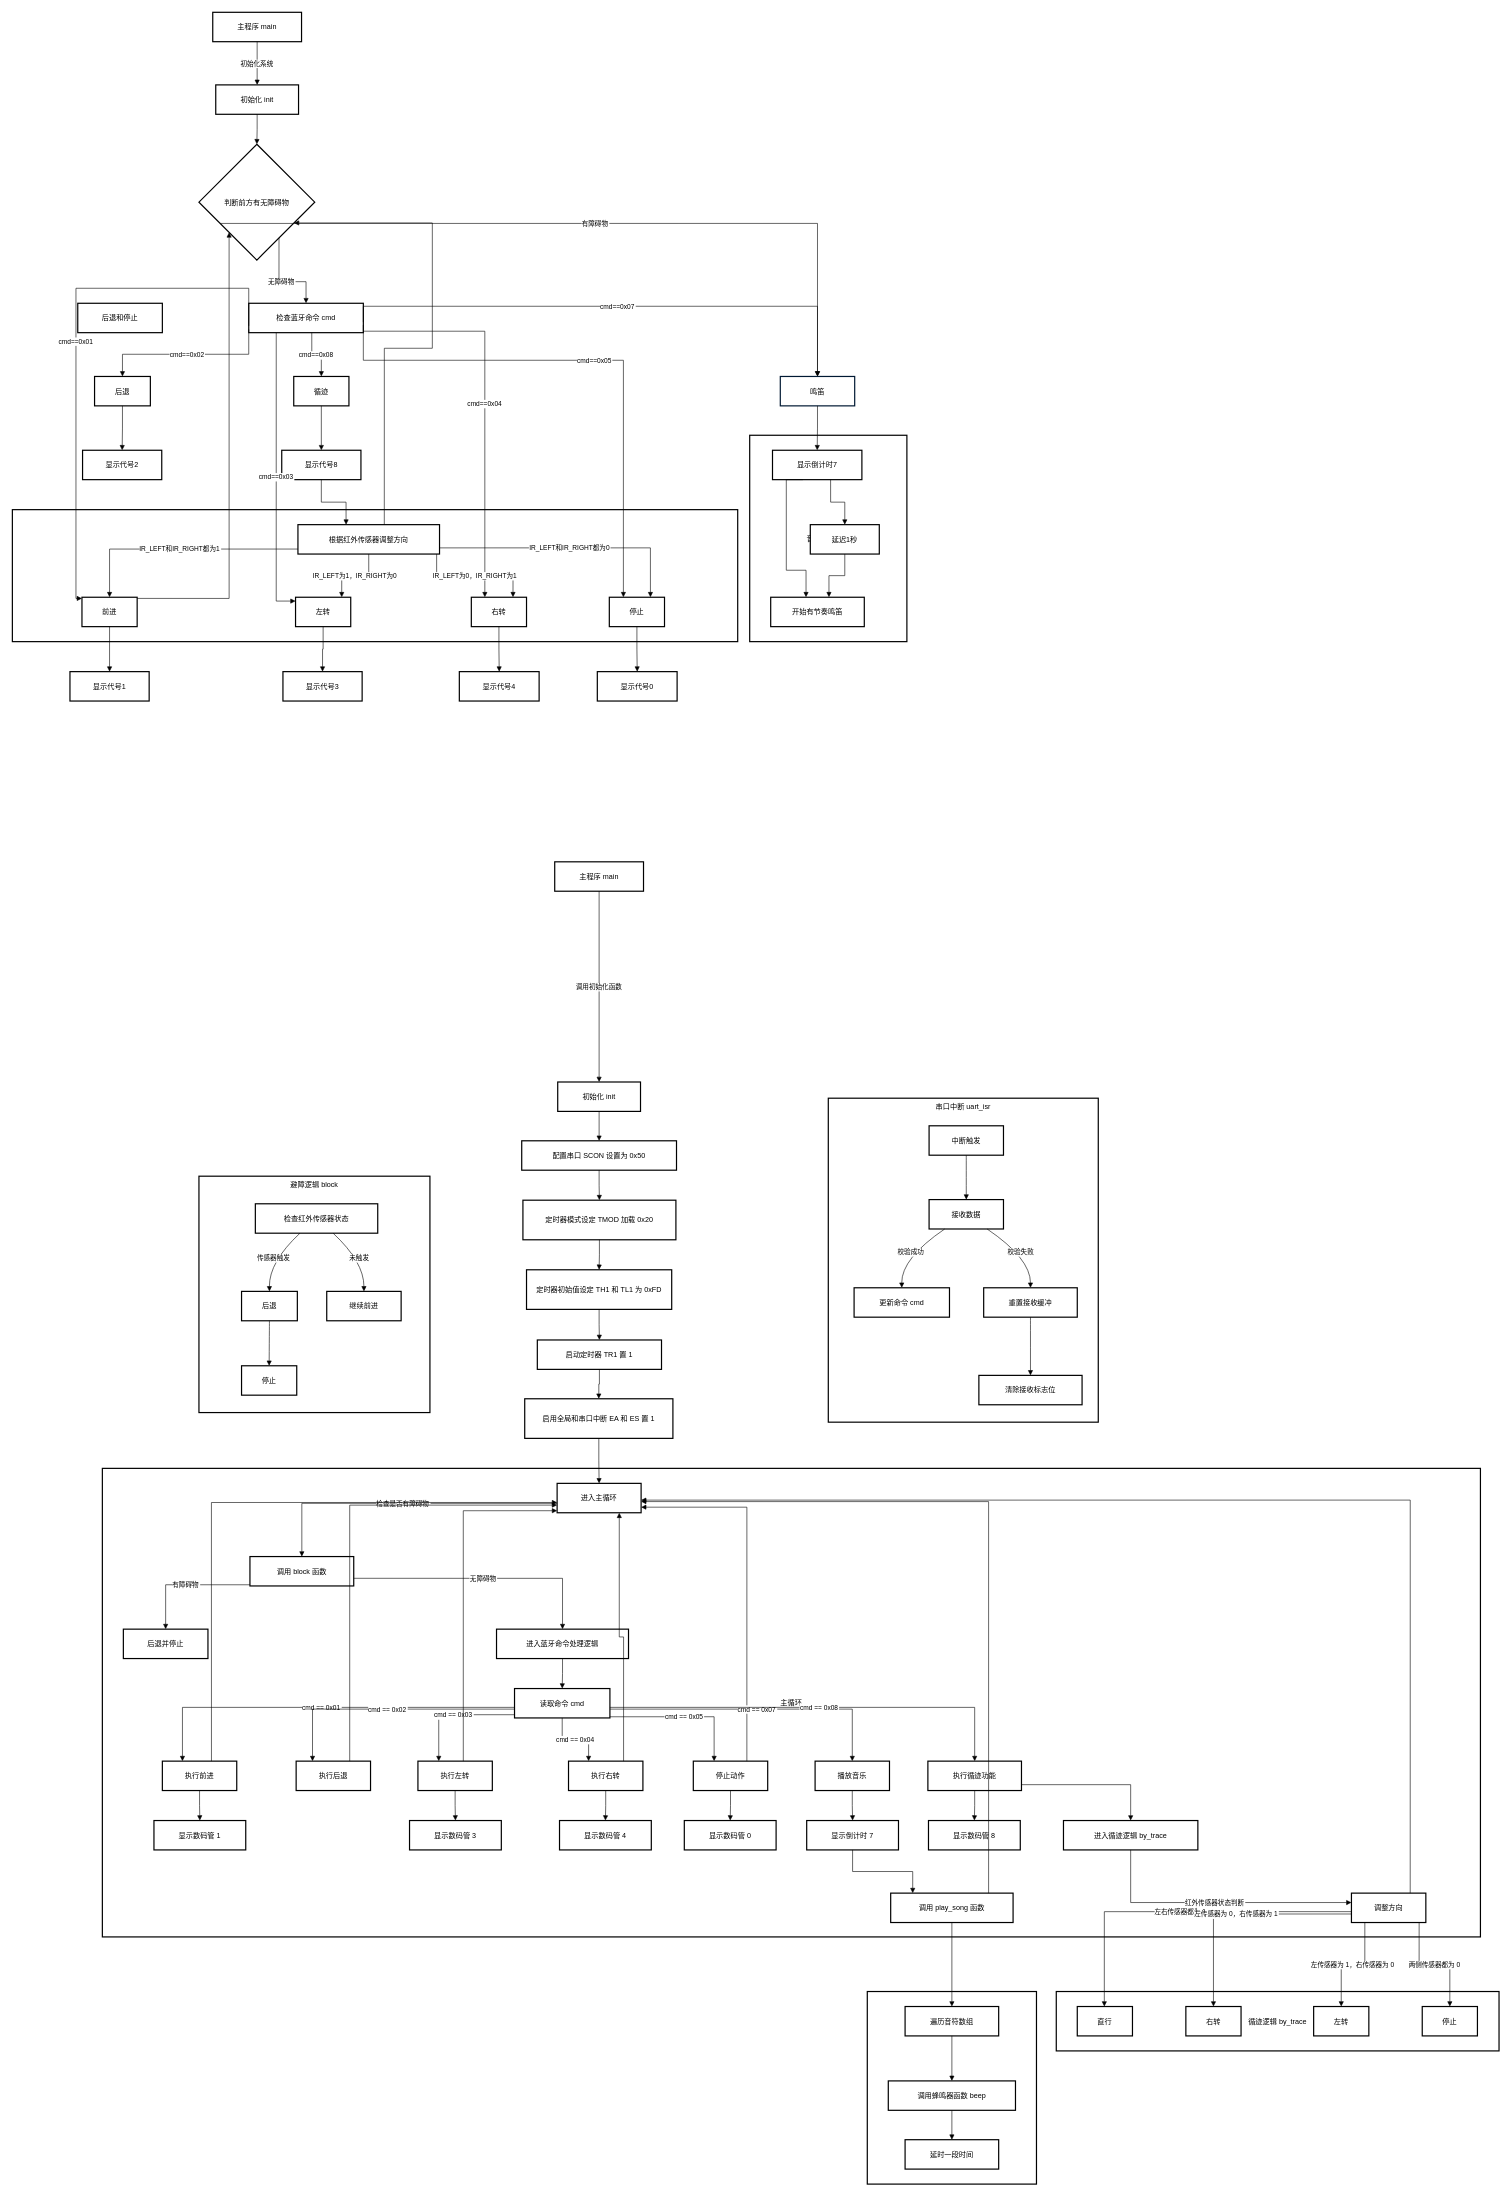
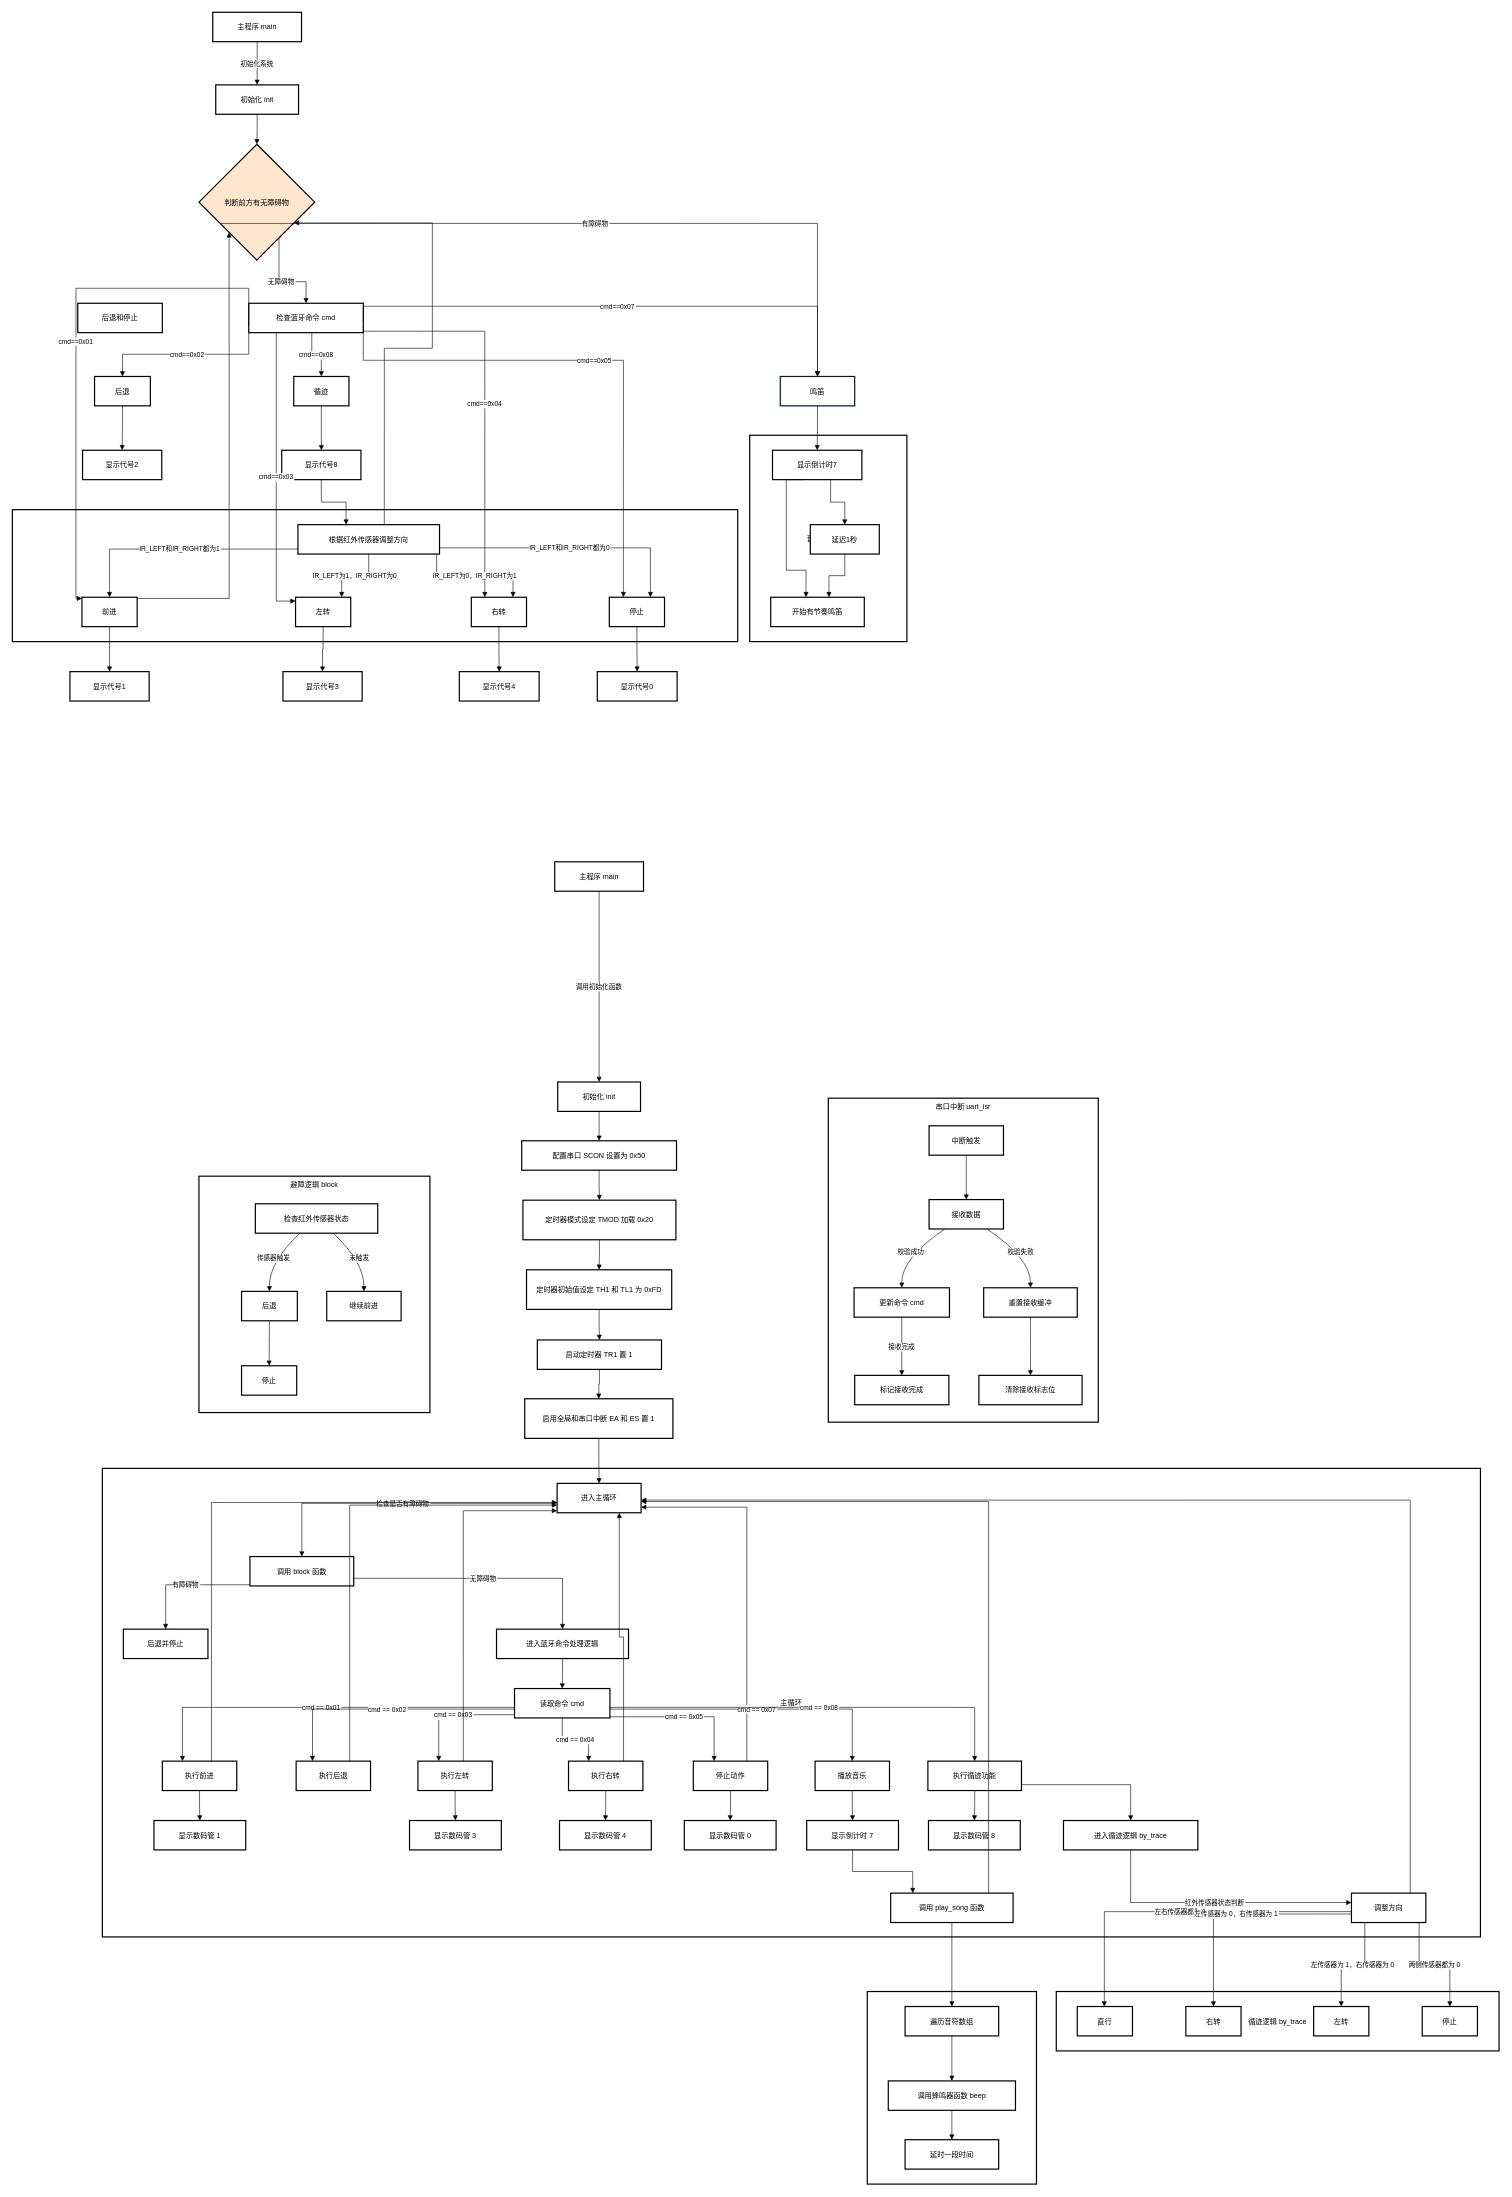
(257, 202) -> (257, 202)
none -> (902, 1346)
none -> (902, 1390)
